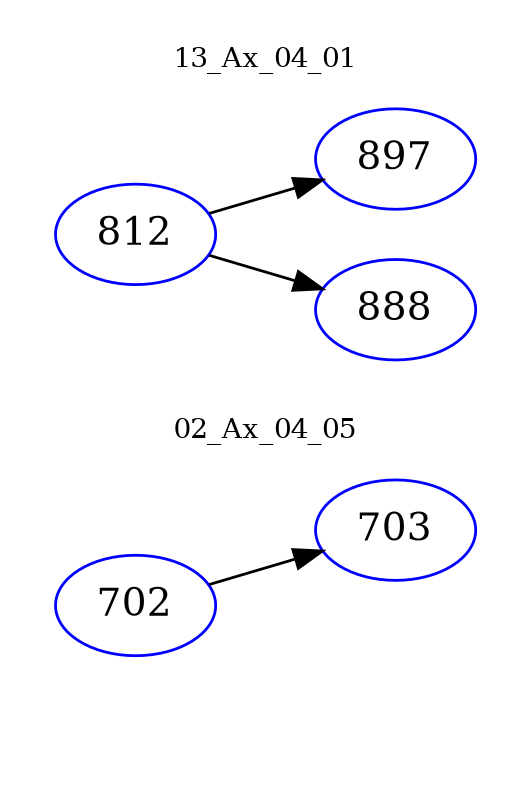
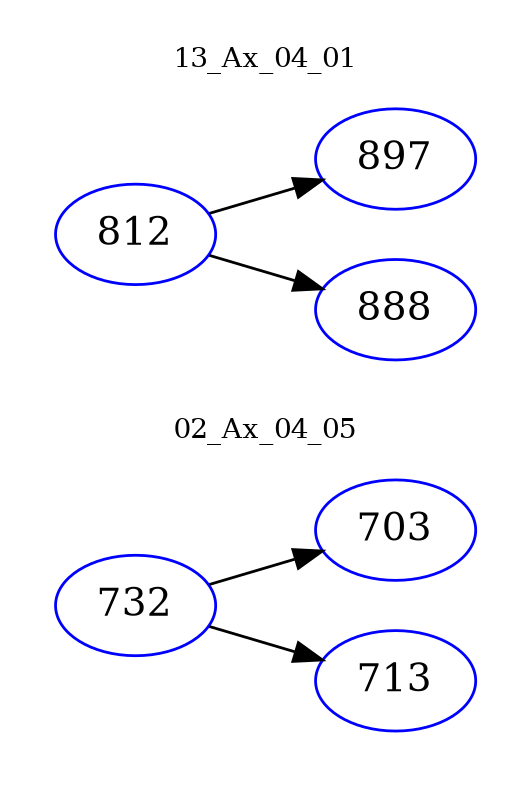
(136, 605) -> (136, 605)
none -> (396, 681)
